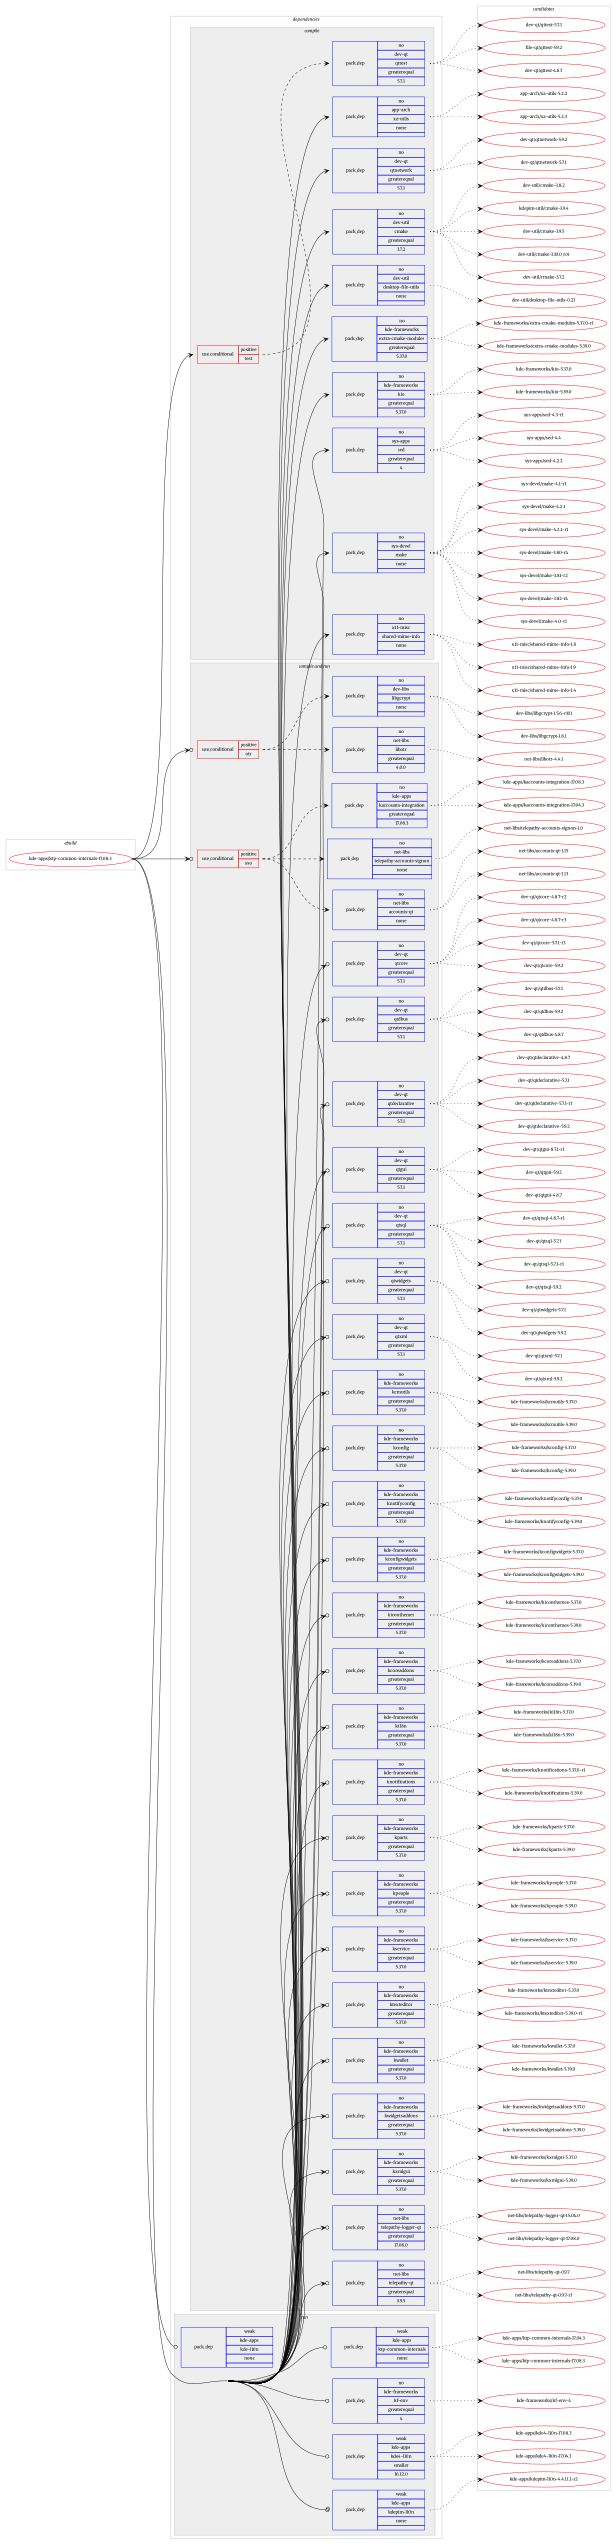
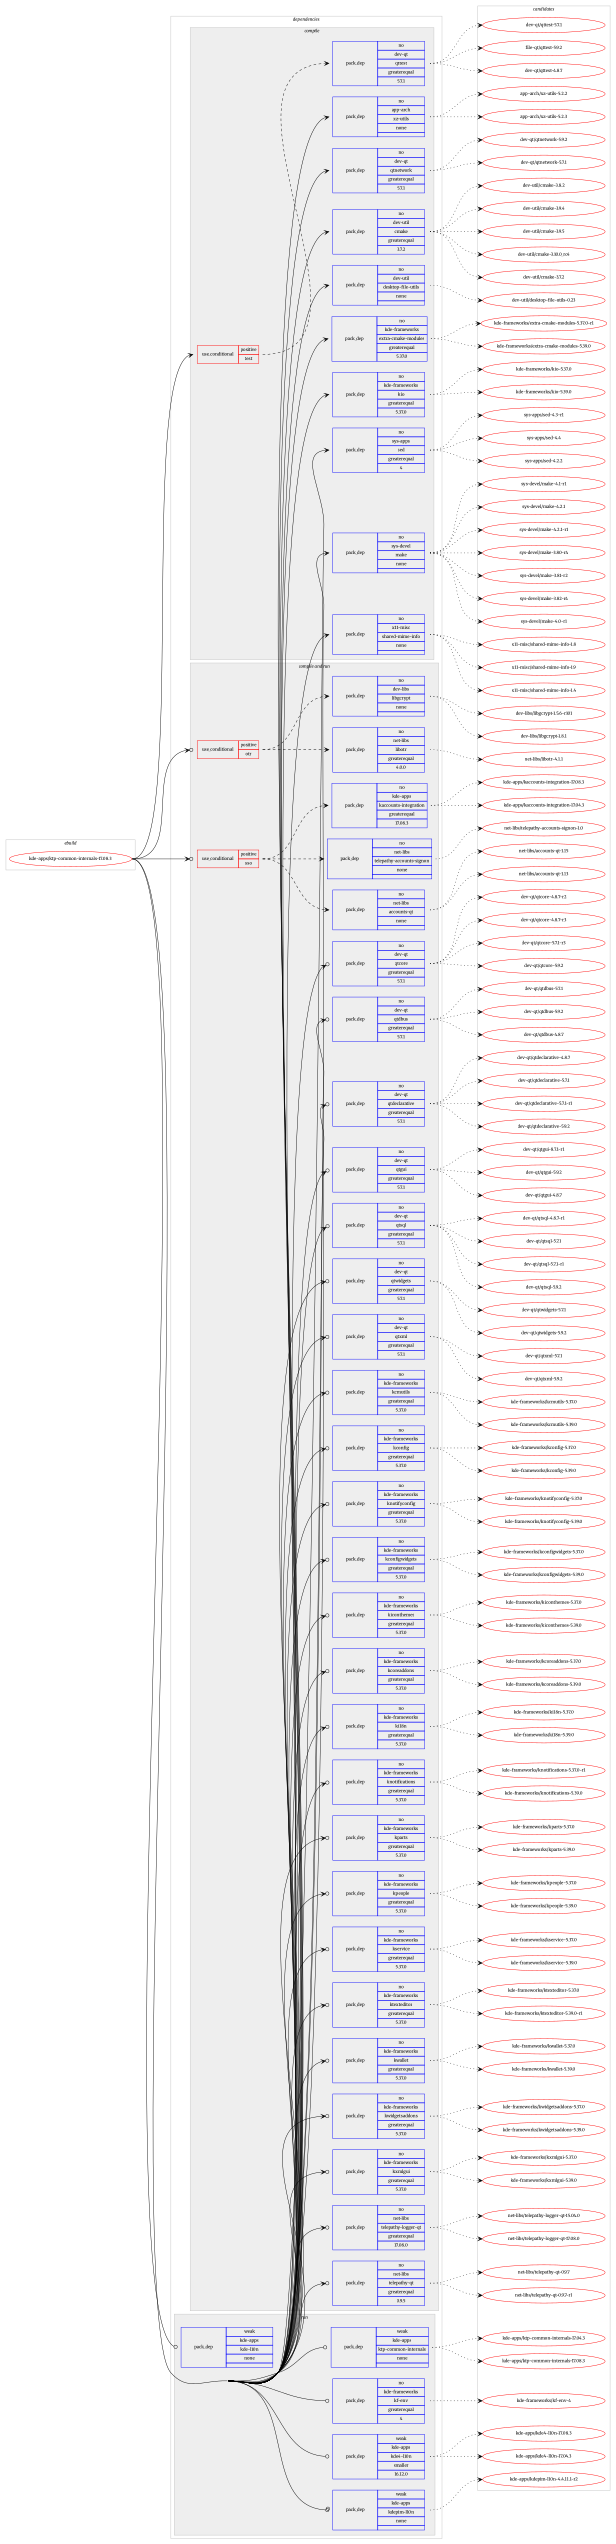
(544, 209) -> (544, 209)
(544, 759) -> (544, 759)
